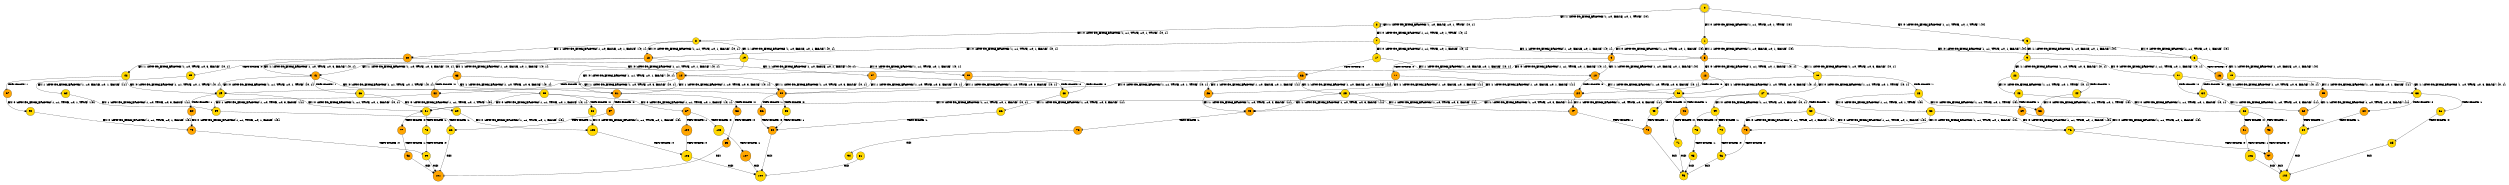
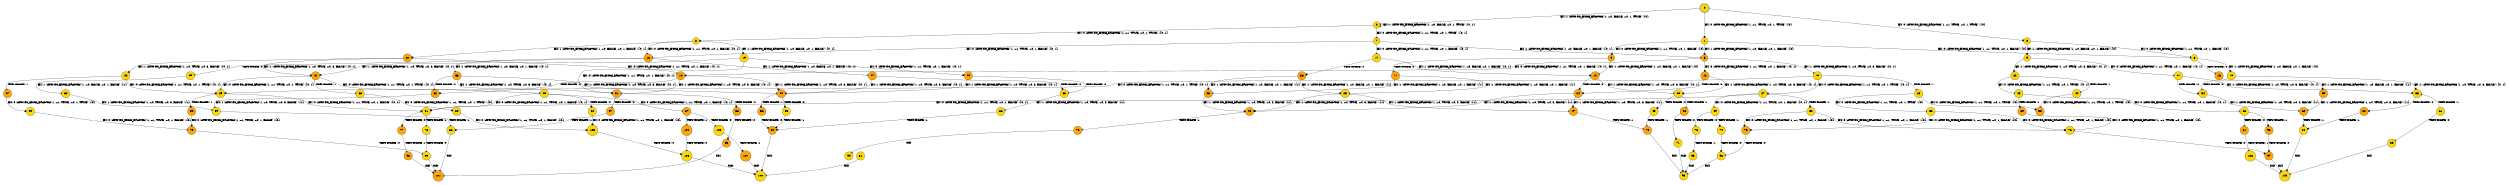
(2452, 97) -> (2433, 98)
